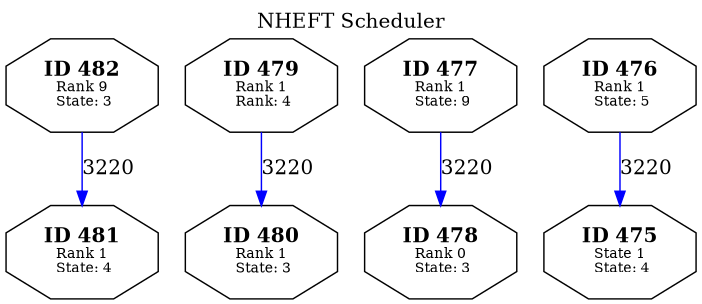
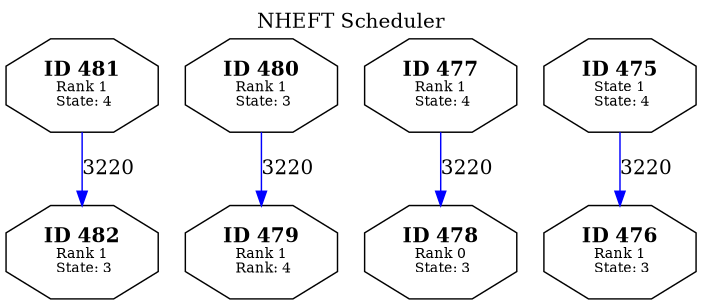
(82, 87) -> (82, 254)
(441, 101) -> (441, 101)
(620, 101) -> (620, 268)
(82, 162) -> (82, 162)
(261, 162) -> (261, 162)
(620, 162) -> (620, 162)
